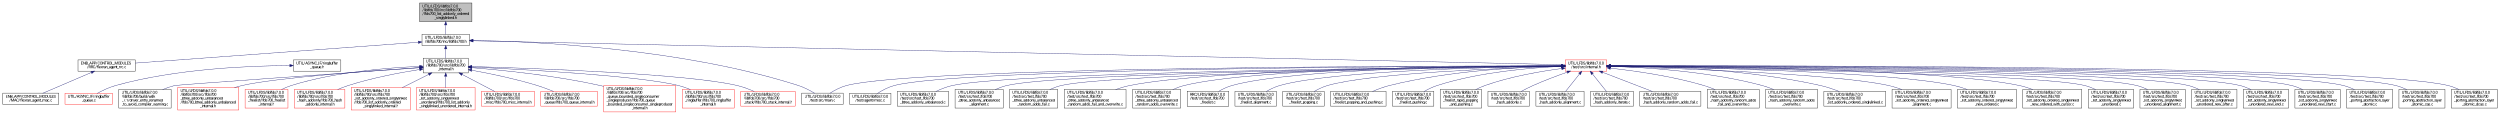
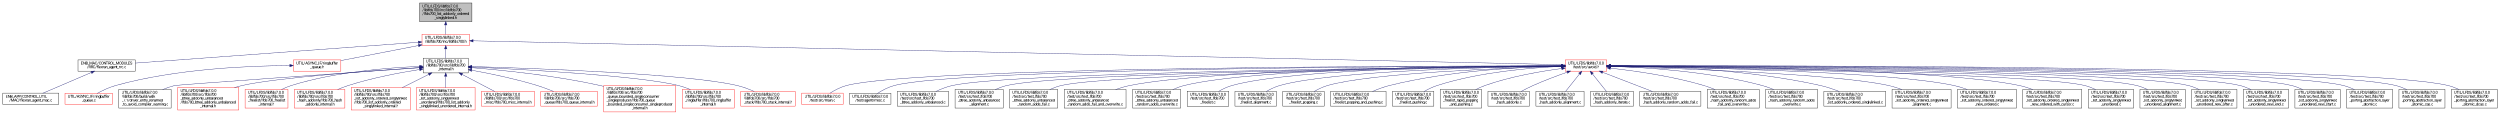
(446, 40) -> (446, 40)
(646, 53) -> (380, 53)
(107, 66) -> (107, 66)
(317, 66) -> (317, 66)
(1586, 66) -> (1586, 66)
(31, 99) -> (31, 99)
(822, 99) -> (822, 99)
(1208, 99) -> (1208, 99)
